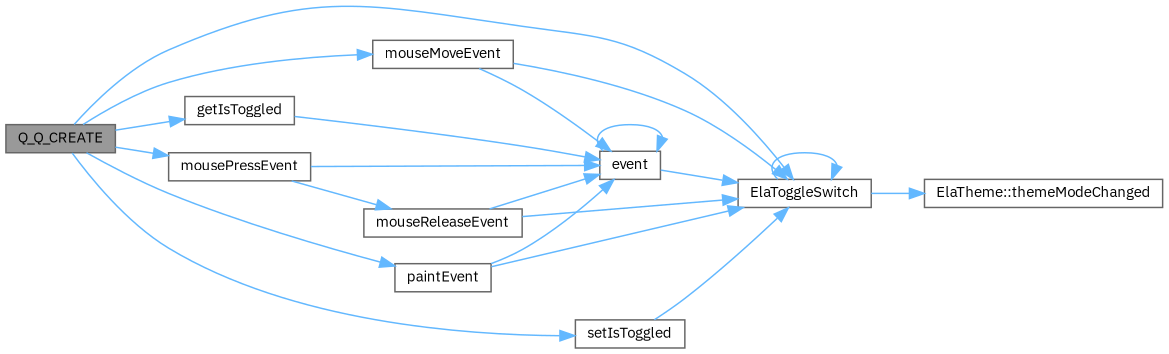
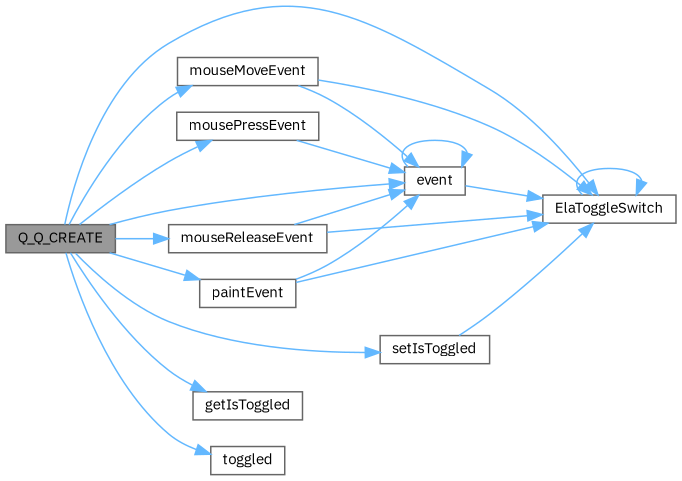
(440, 134) -> (248, 198)
(334, 193) -> (134, 239)
(1044, 193) -> none
none -> (248, 461)
